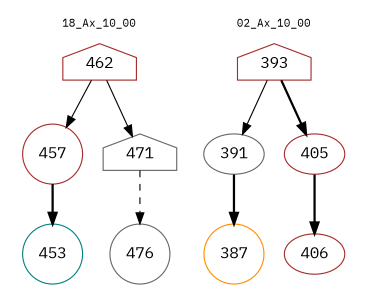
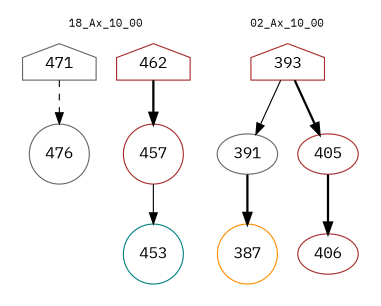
(82, 99) -> (153, 96)
(117, 103) -> none
(53, 198) -> (153, 198)
